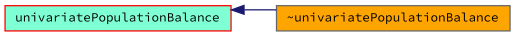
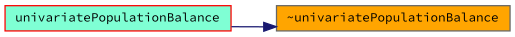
(260, 10) -> (248, 27)
